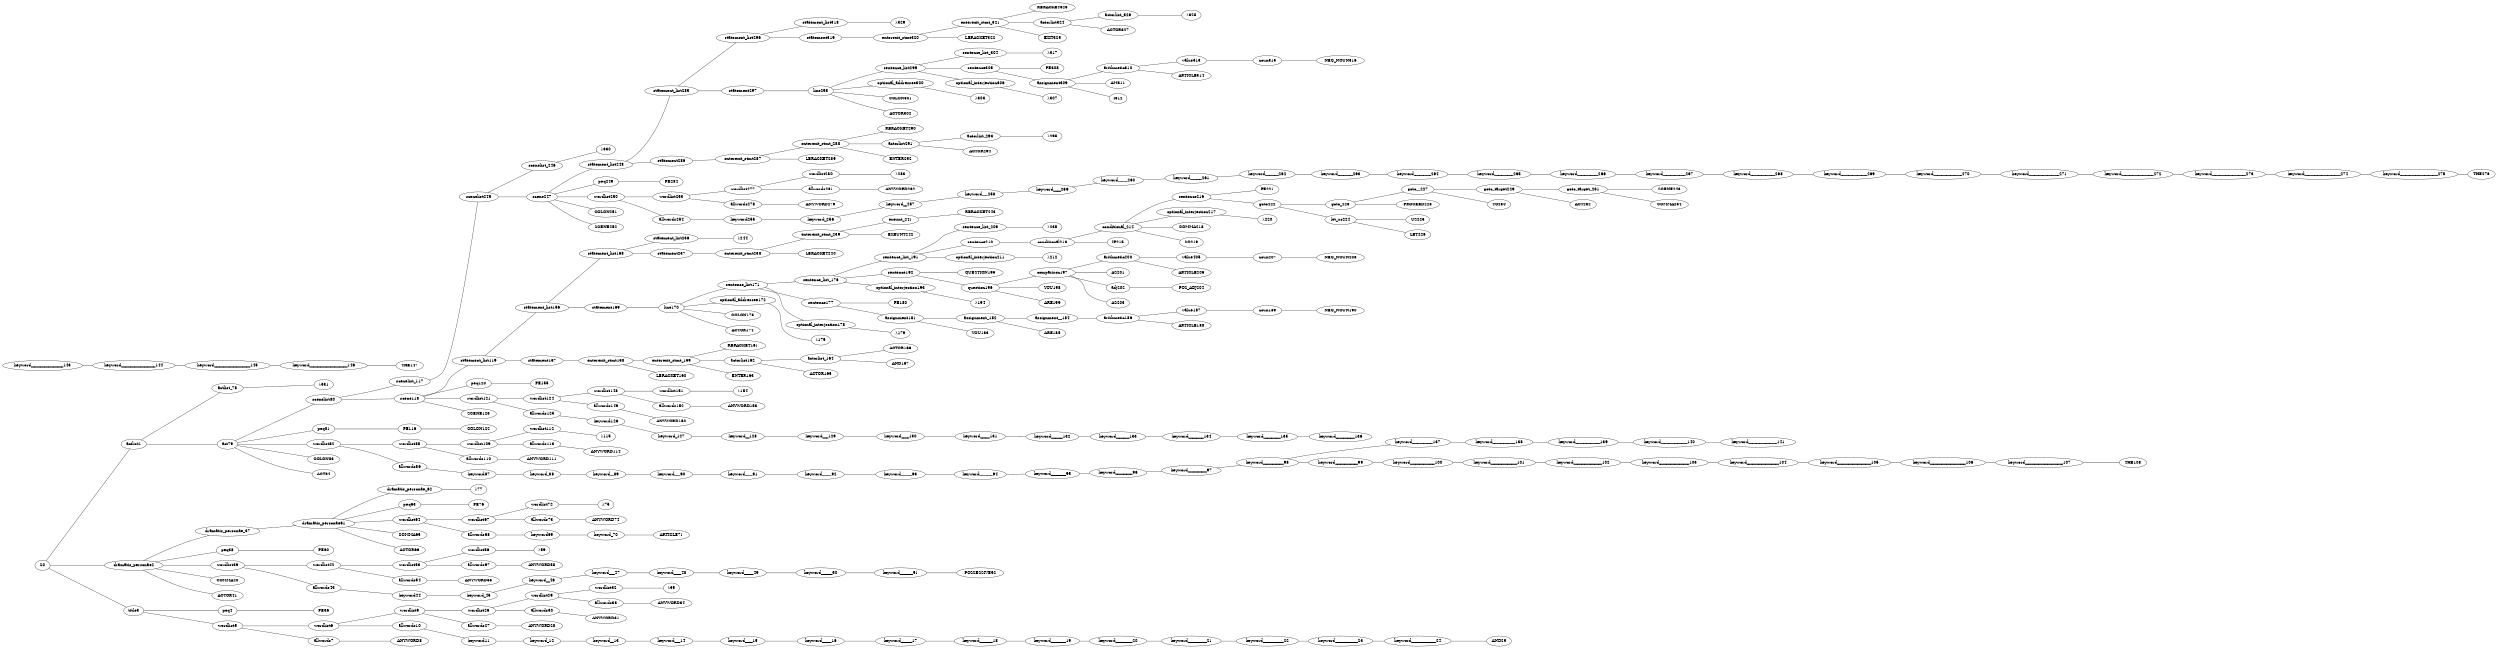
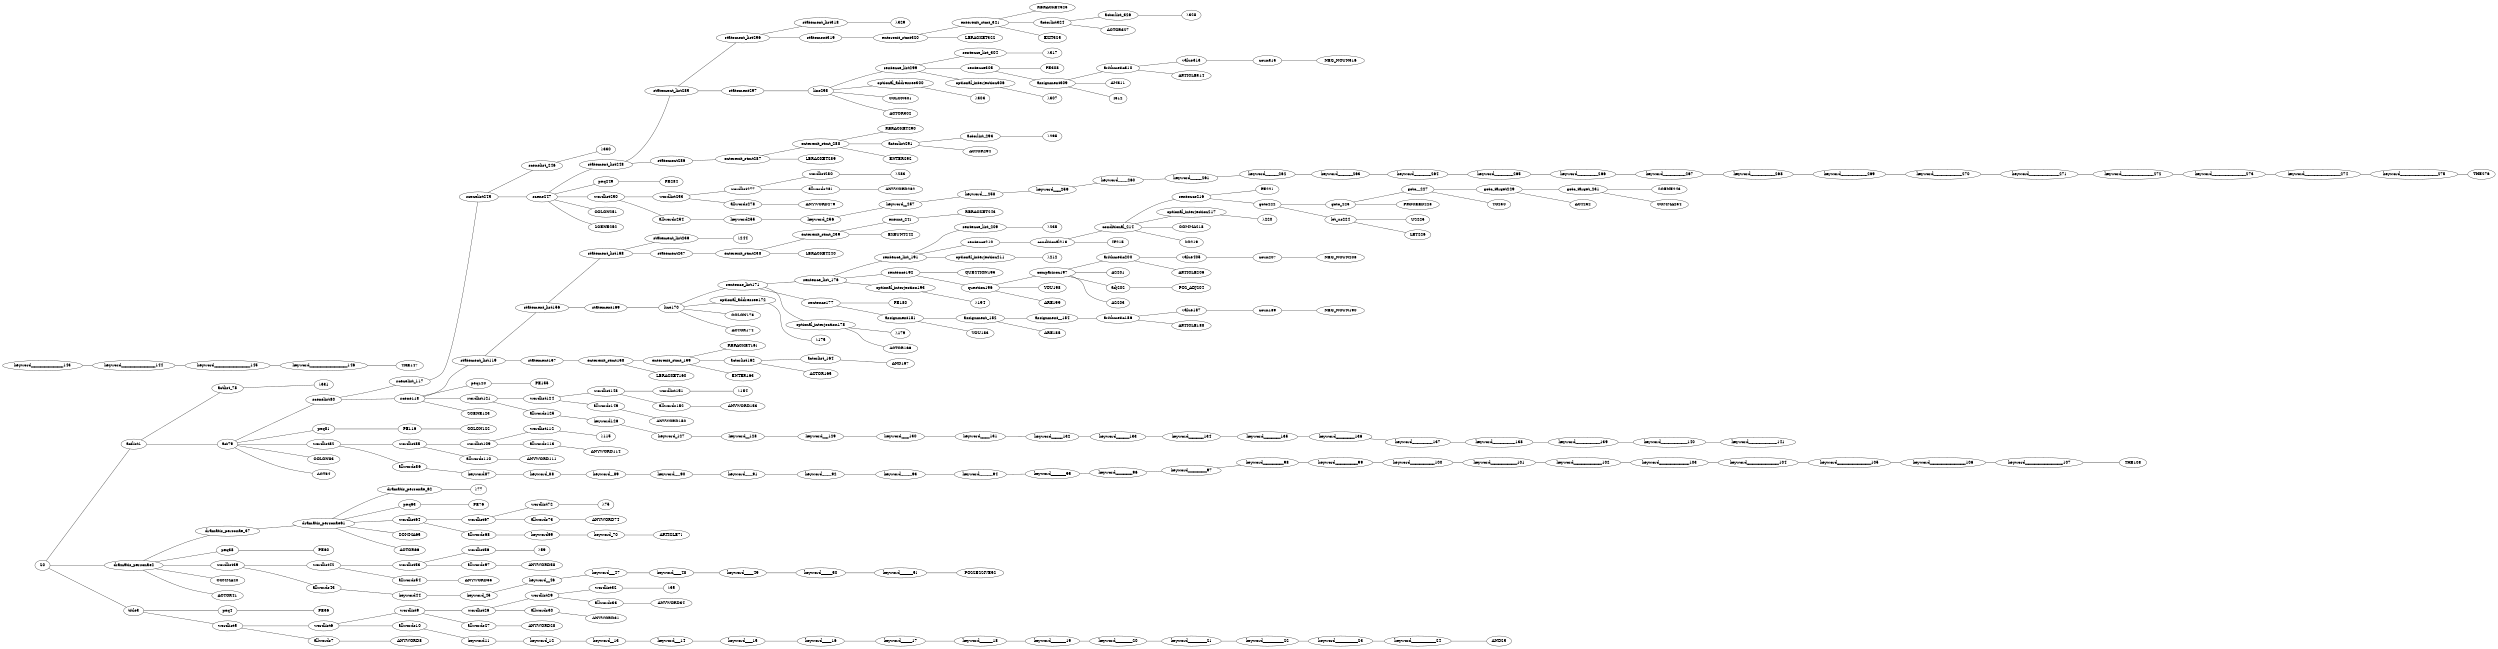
(862, 354) -> (863, 340)
(1339, 451) -> (1379, 439)
